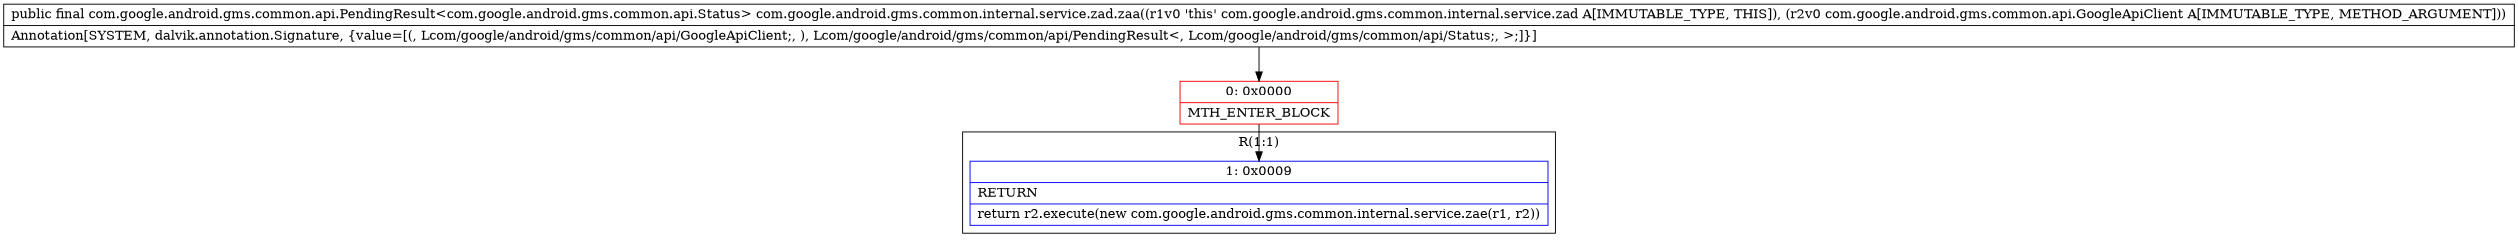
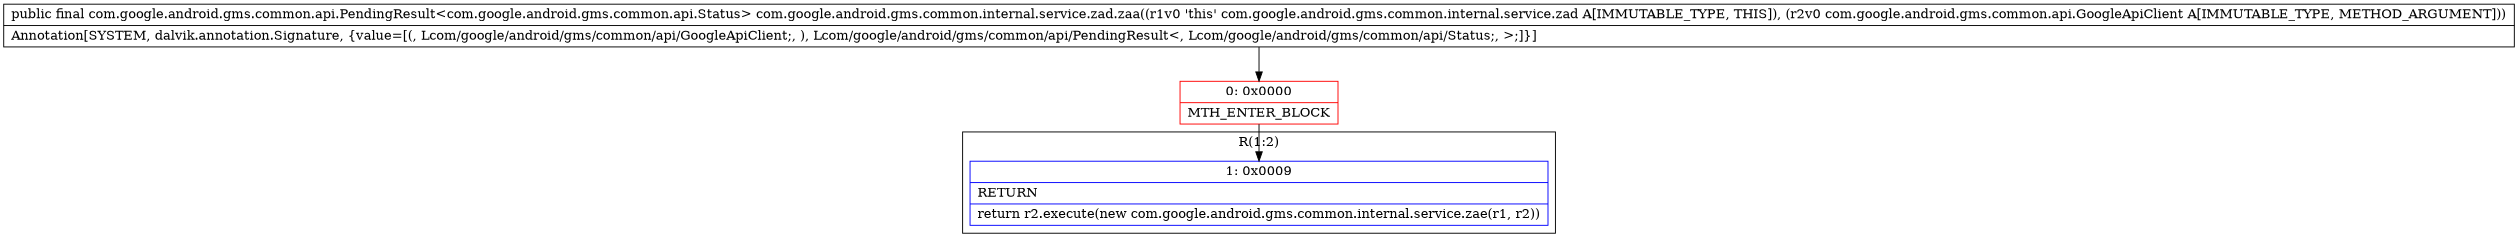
(1259, 143) -> (1259, 143)
